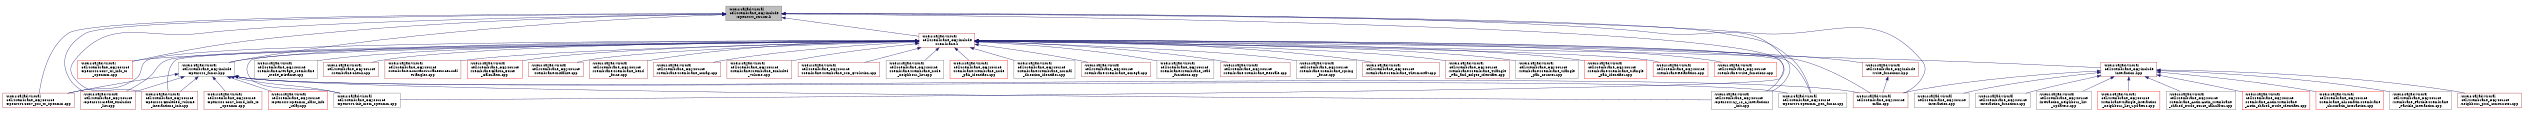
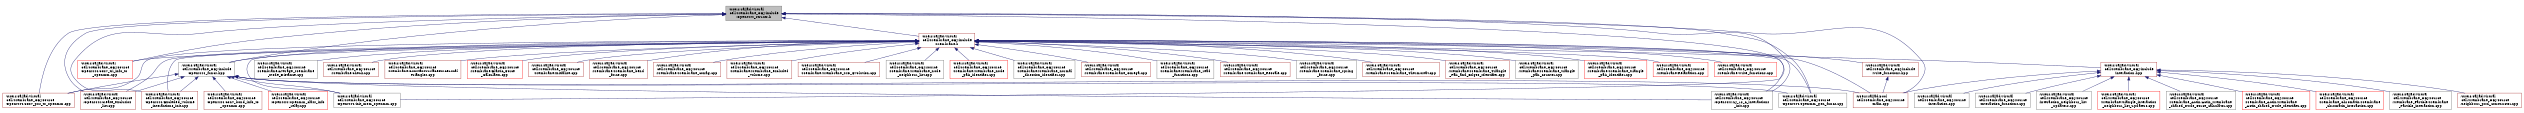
(1881, 100) -> (1881, 100)
